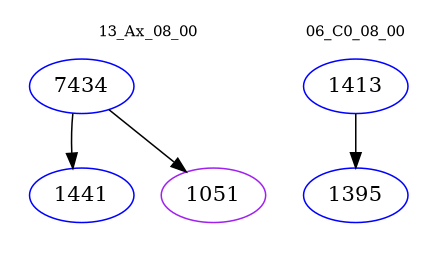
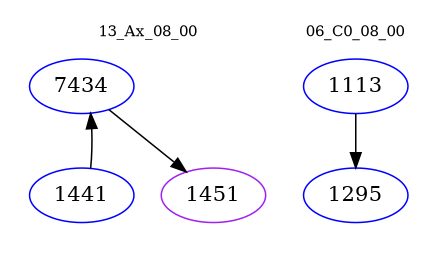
(356, 86) -> (356, 86)
(72, 133) -> (92, 149)
(213, 195) -> (213, 195)
(356, 195) -> (356, 195)
